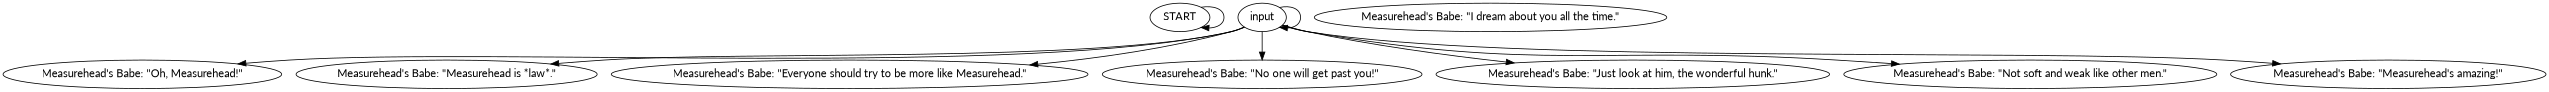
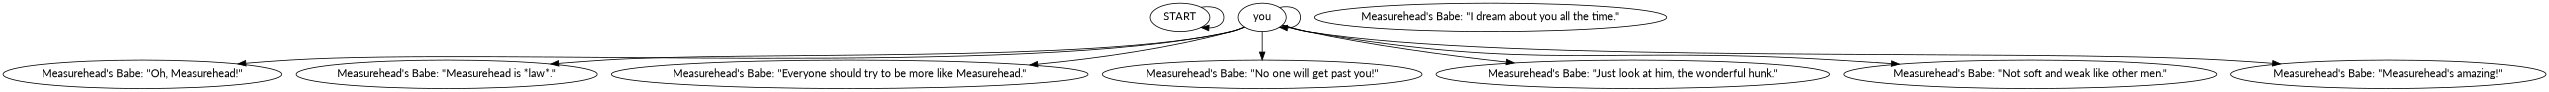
(1262, 17) -> (1262, 17)
